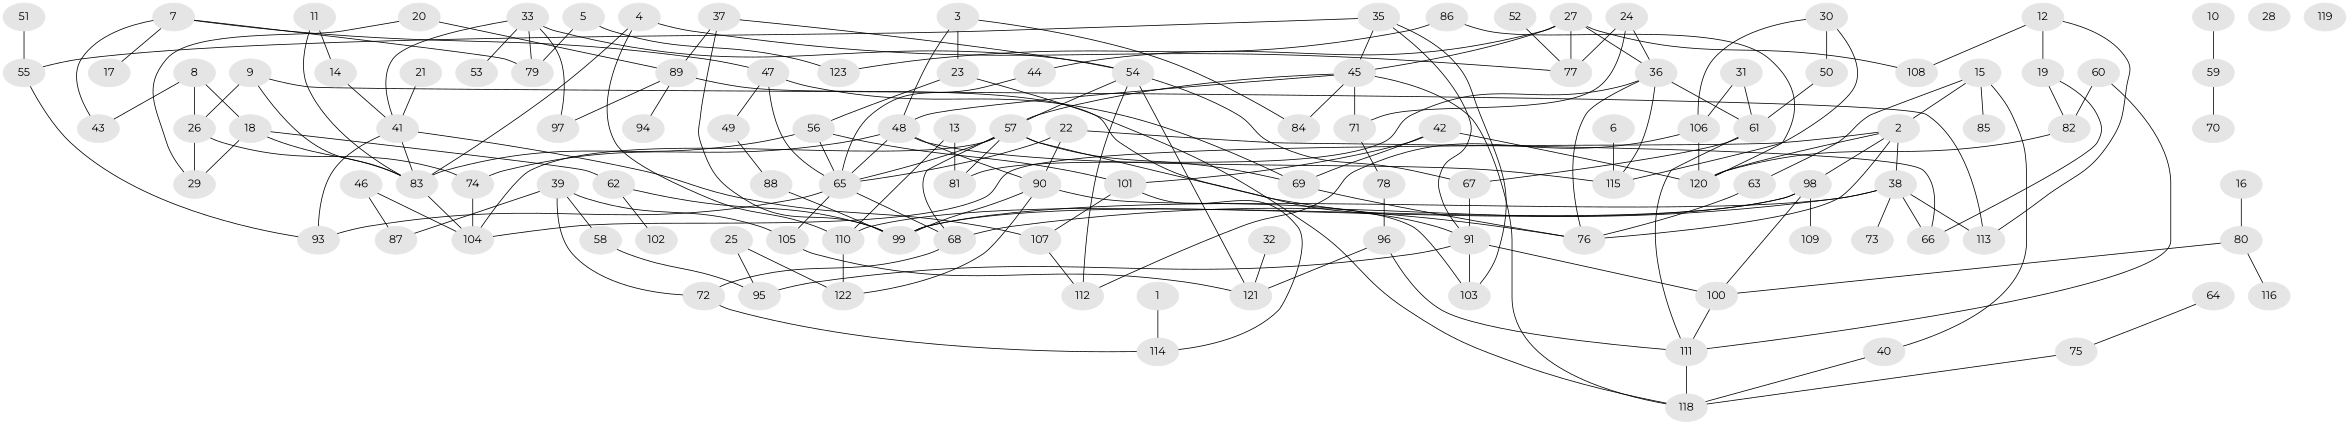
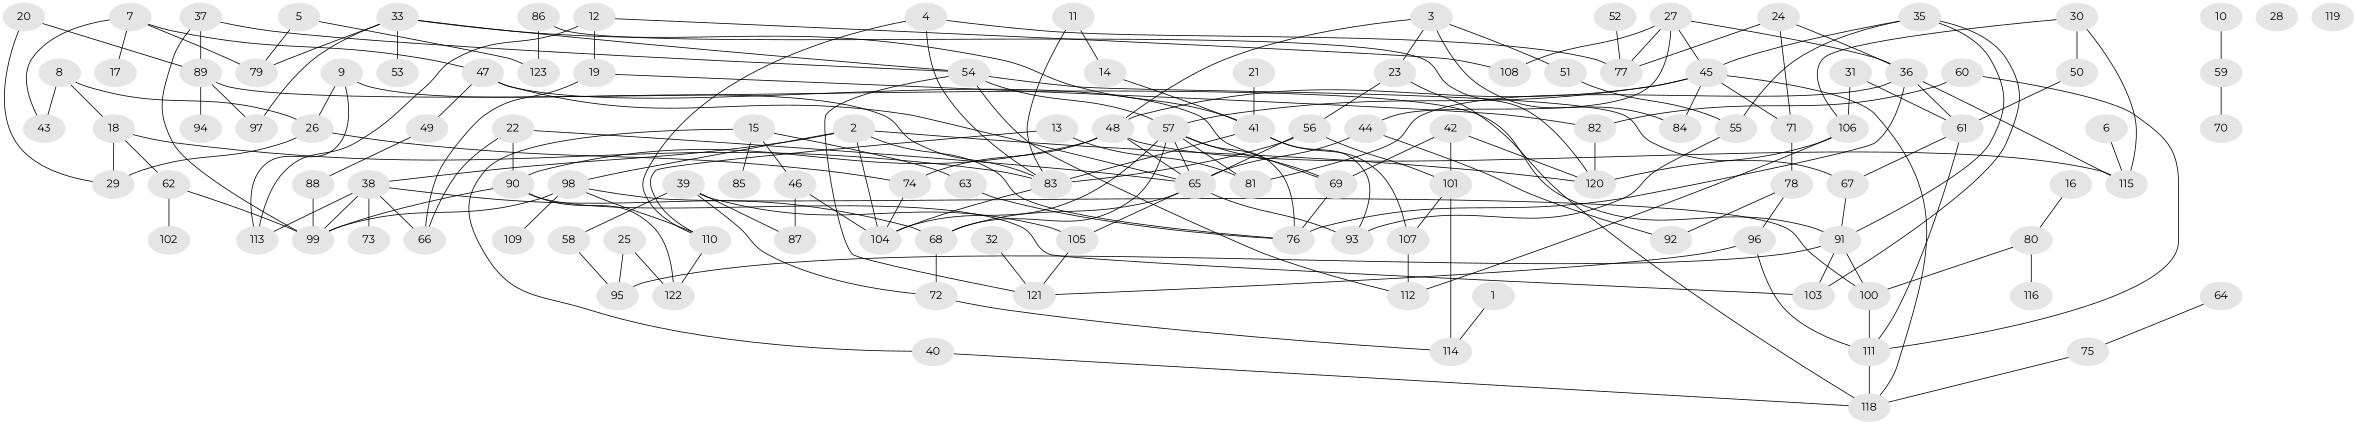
none -> (1490, 40)
(1939, 101) -> (777, 160)
none -> (1671, 240)
